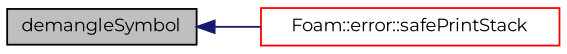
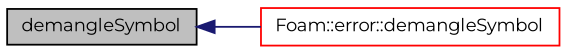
(410, 27) -> (410, 27)
